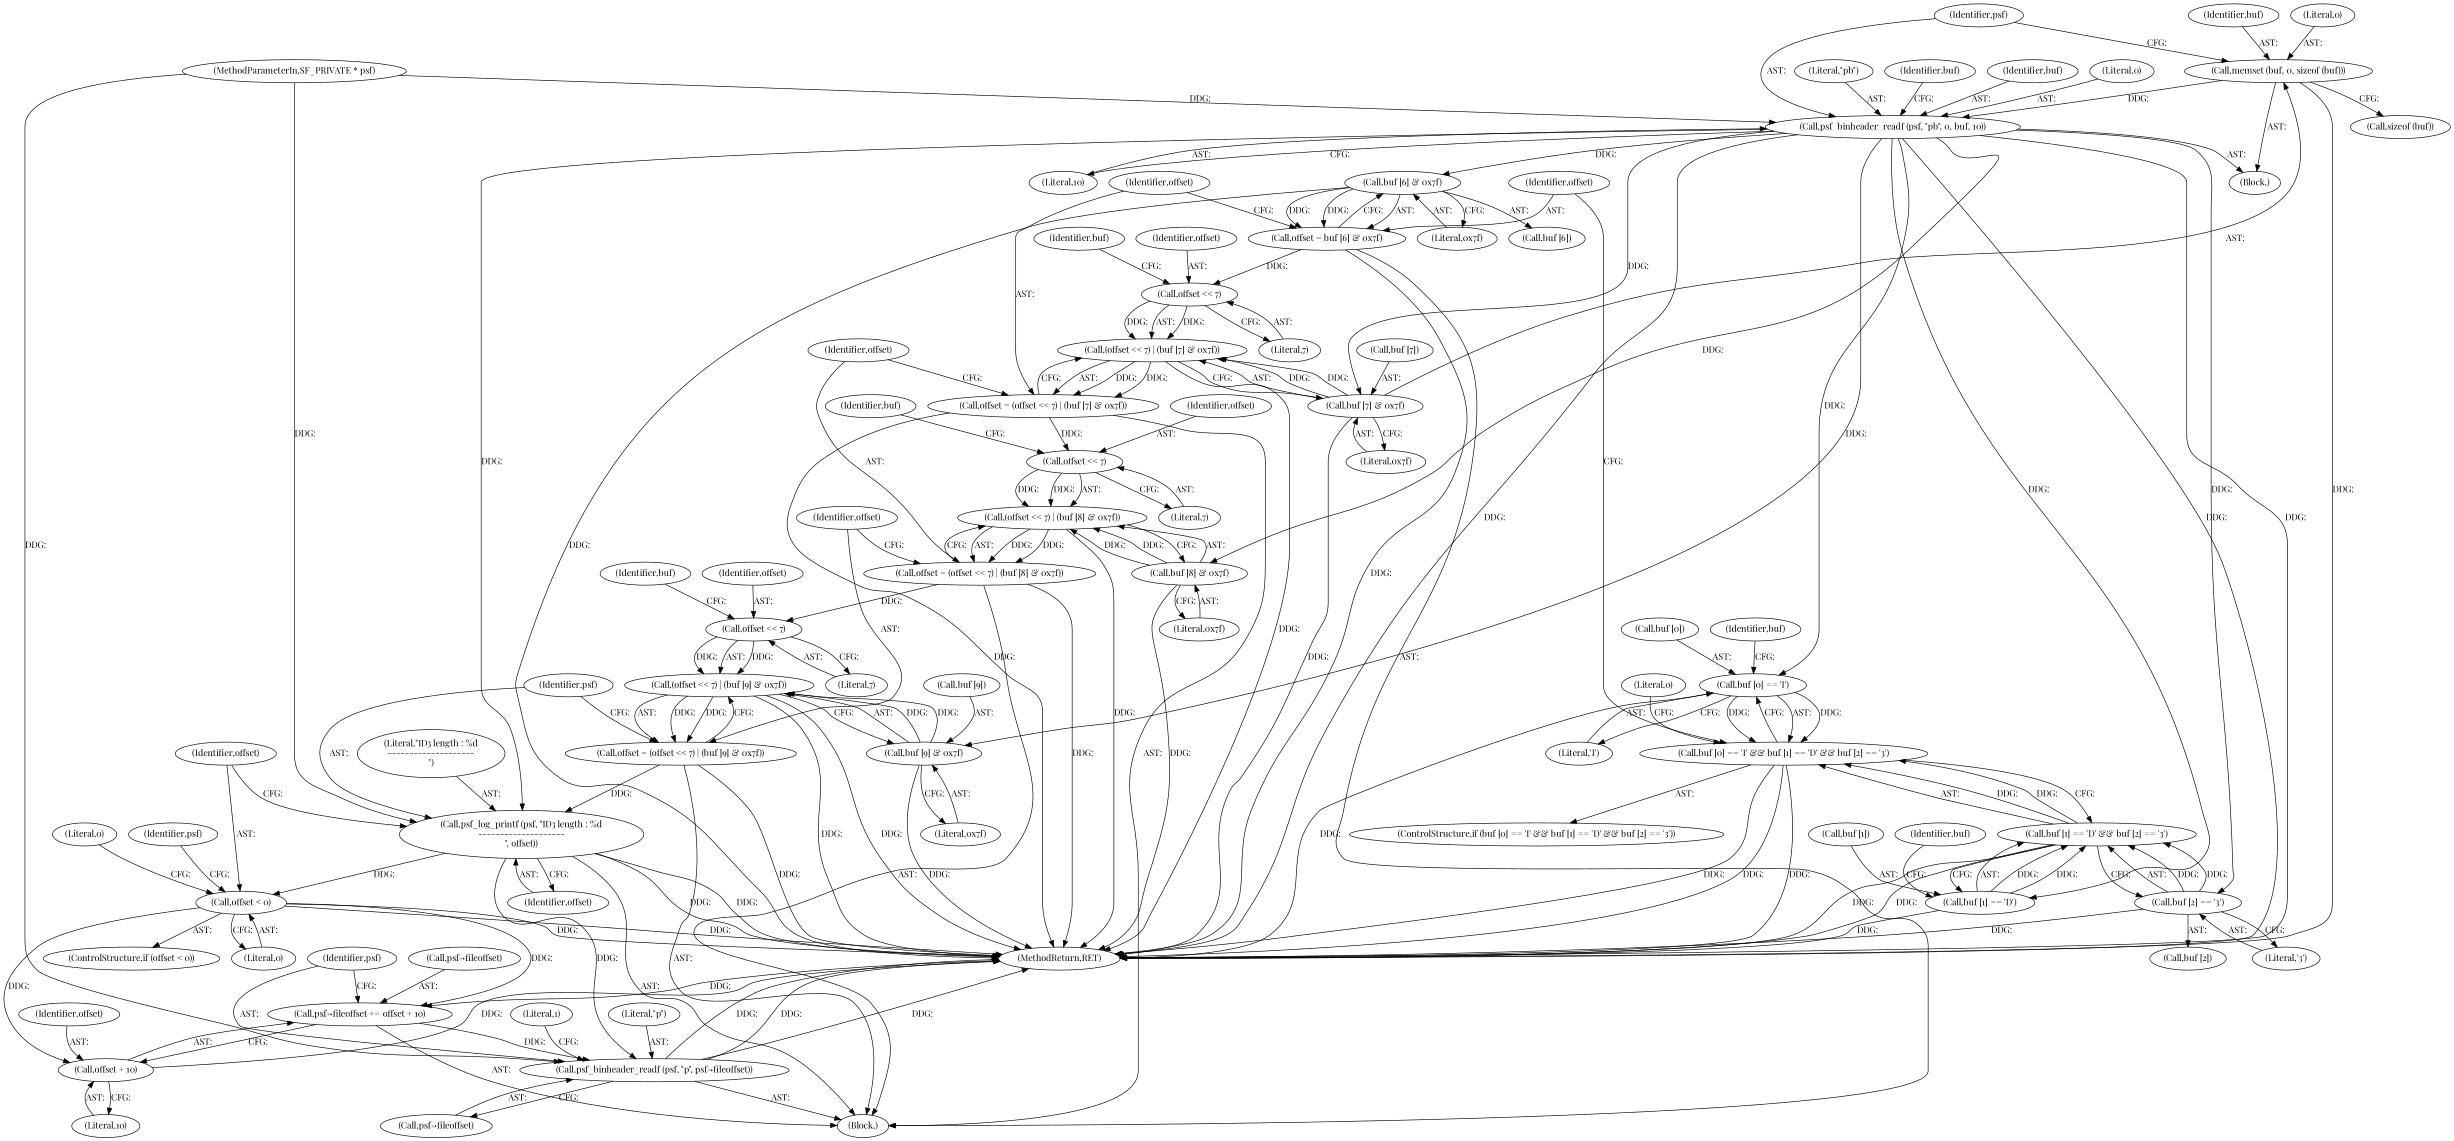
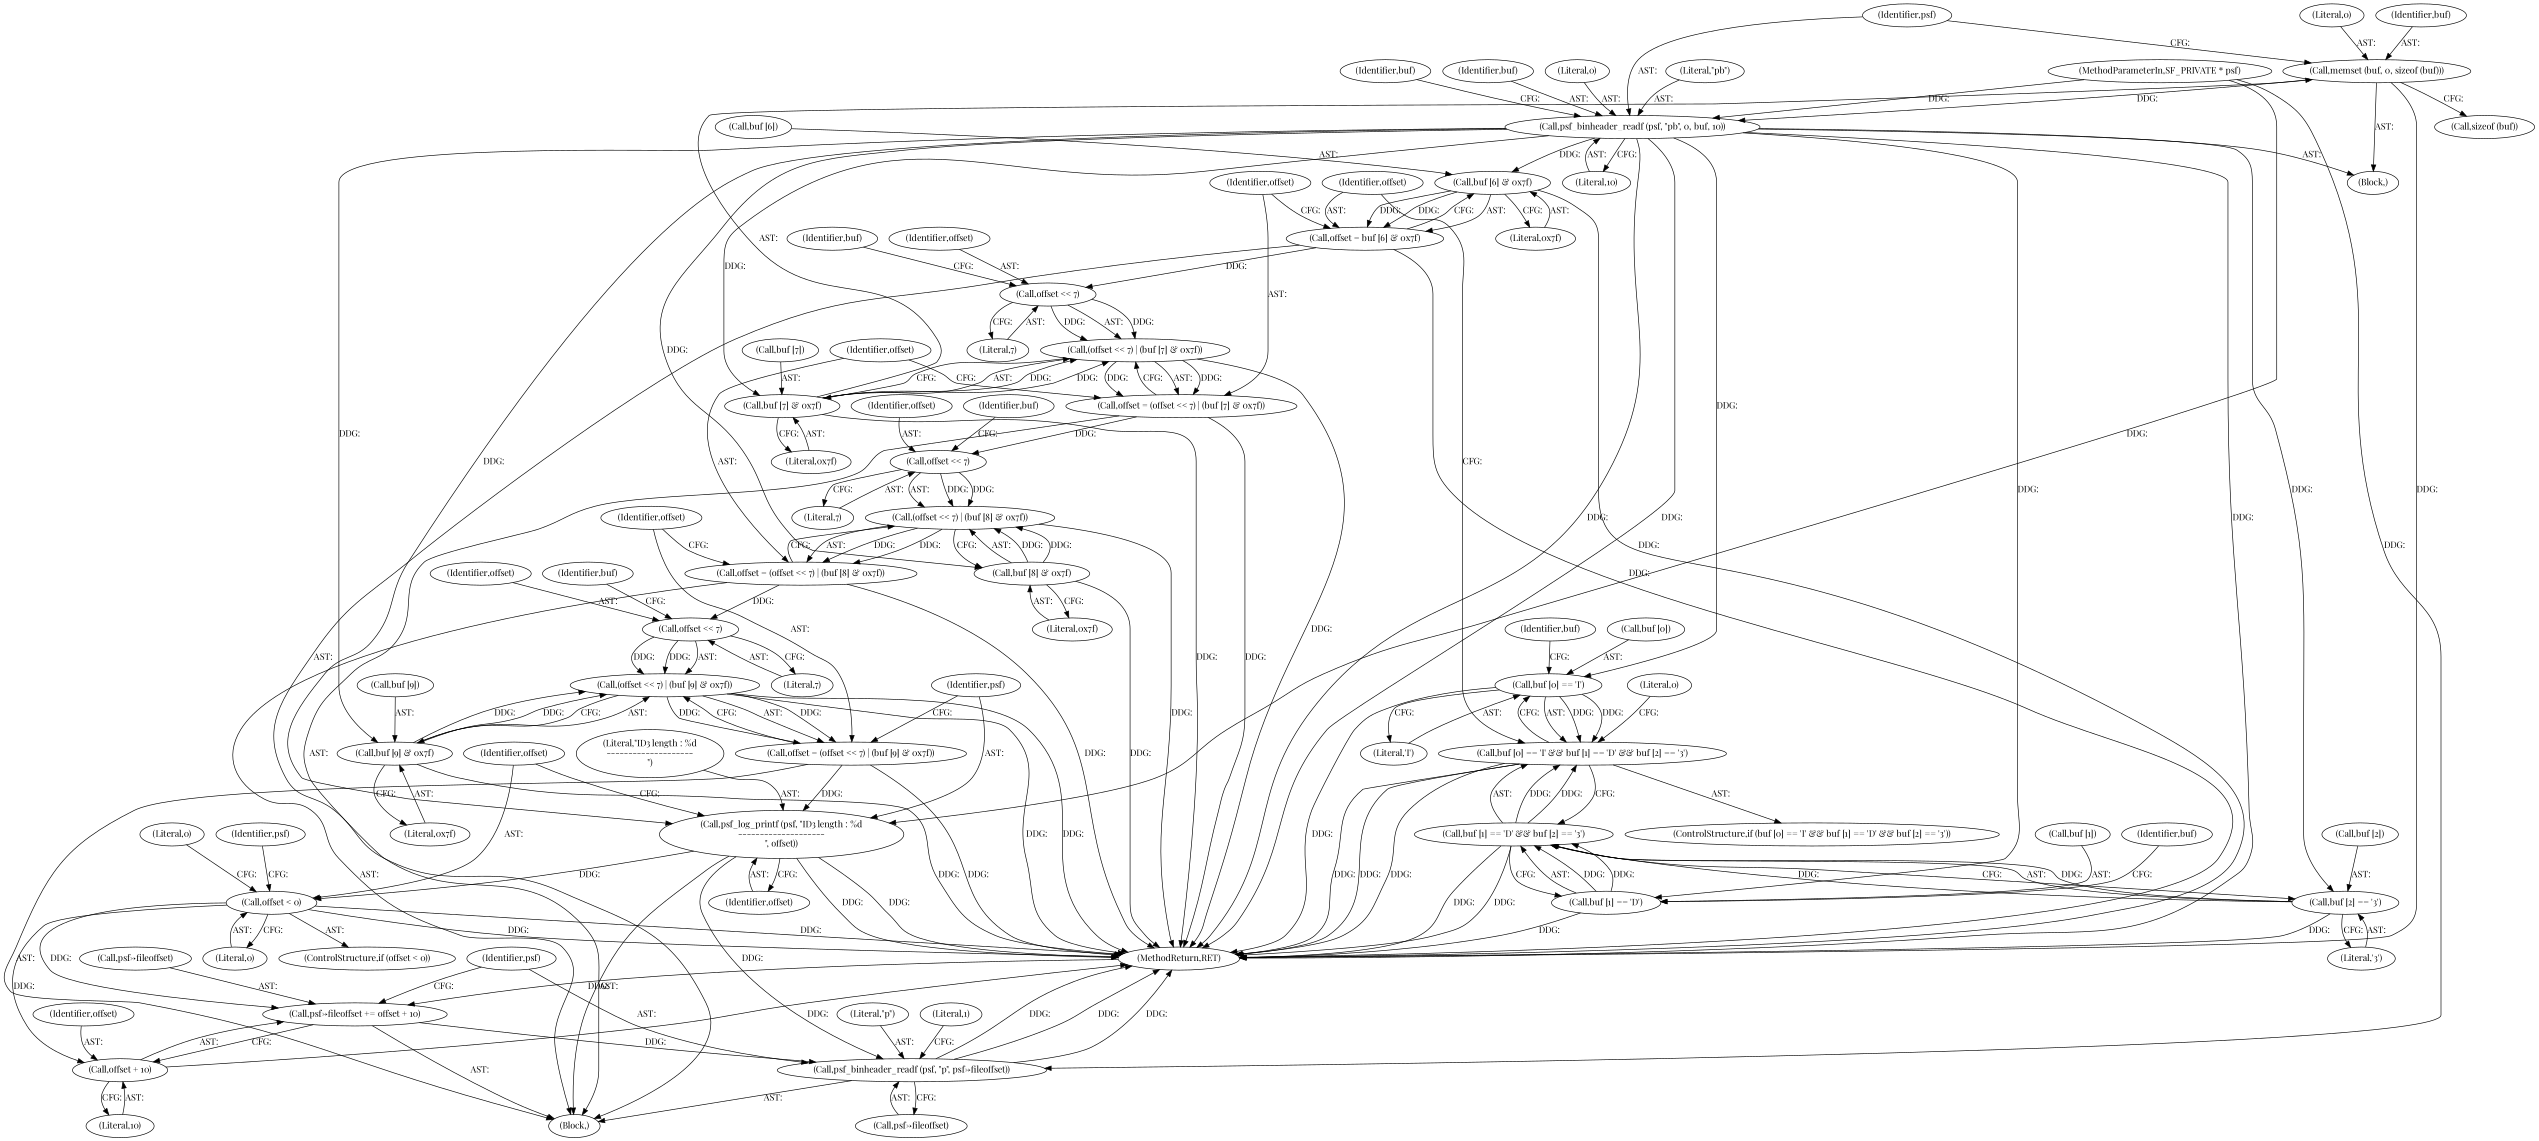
(1486, 204) -> (1119, 144)
(2188, 927) -> (2353, 865)
